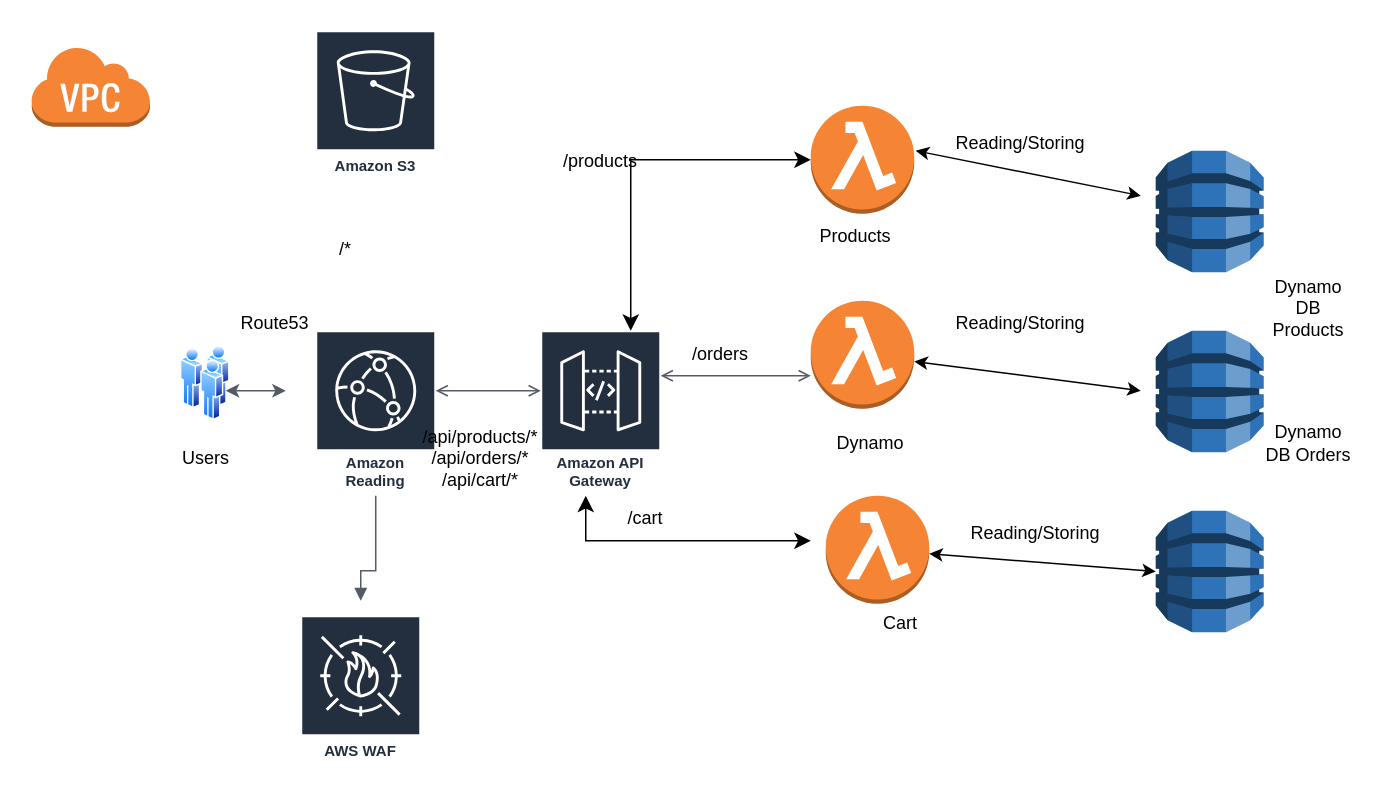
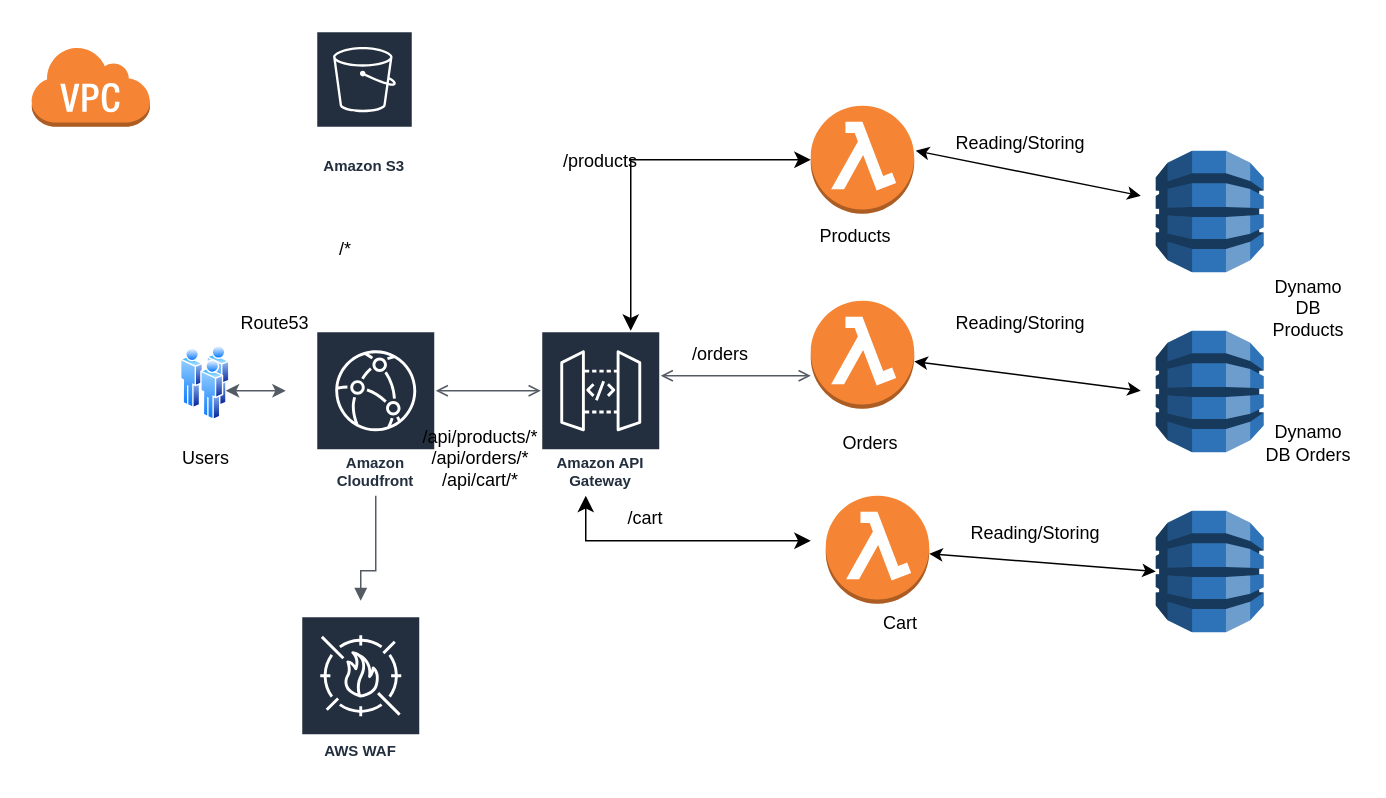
(376, 106) -> (365, 106)
(871, 443) -> (871, 443)
(376, 481) -> (376, 472)
